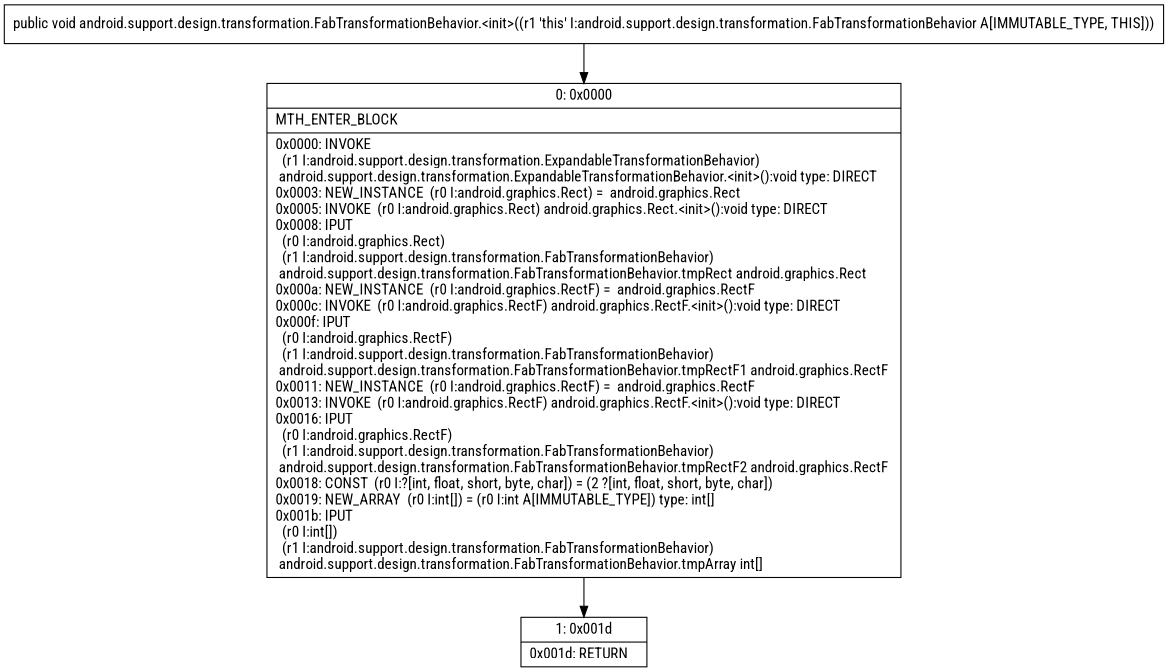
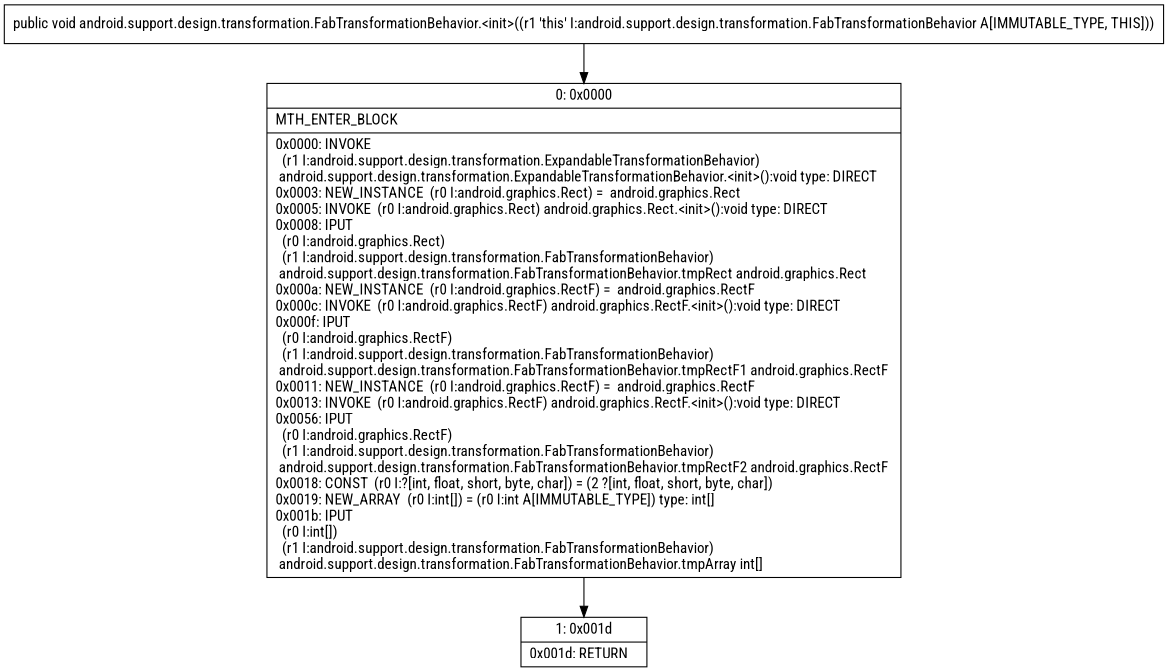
(318, 419) -> (318, 419)
